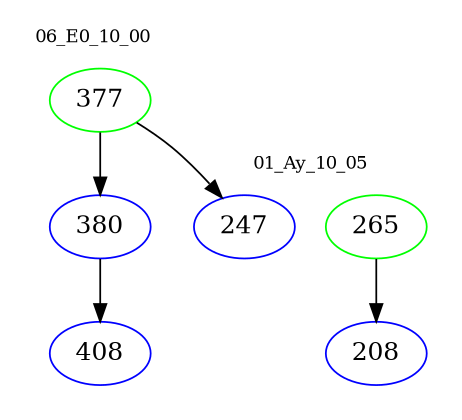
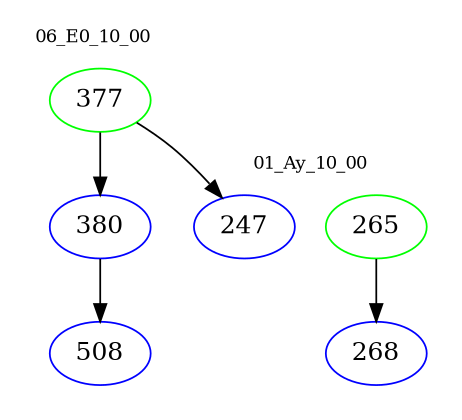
(310, 164) -> (310, 164)
(100, 353) -> (100, 353)
(376, 353) -> (376, 353)
